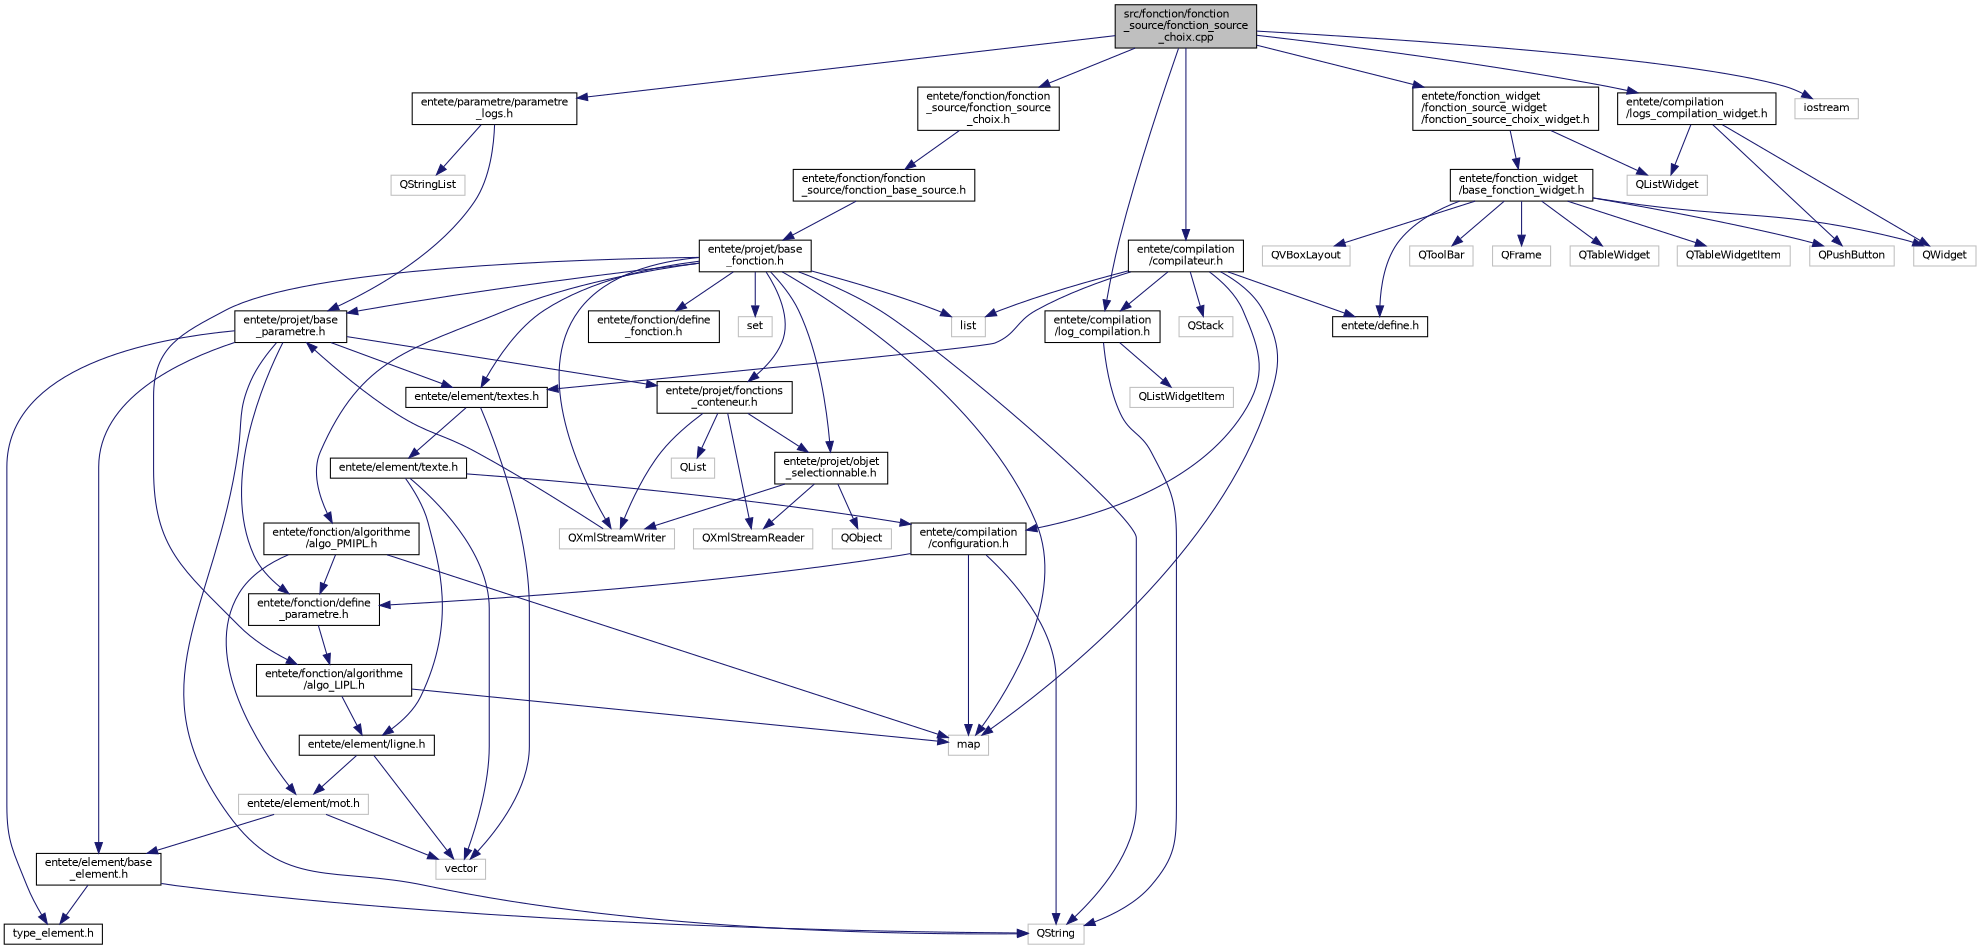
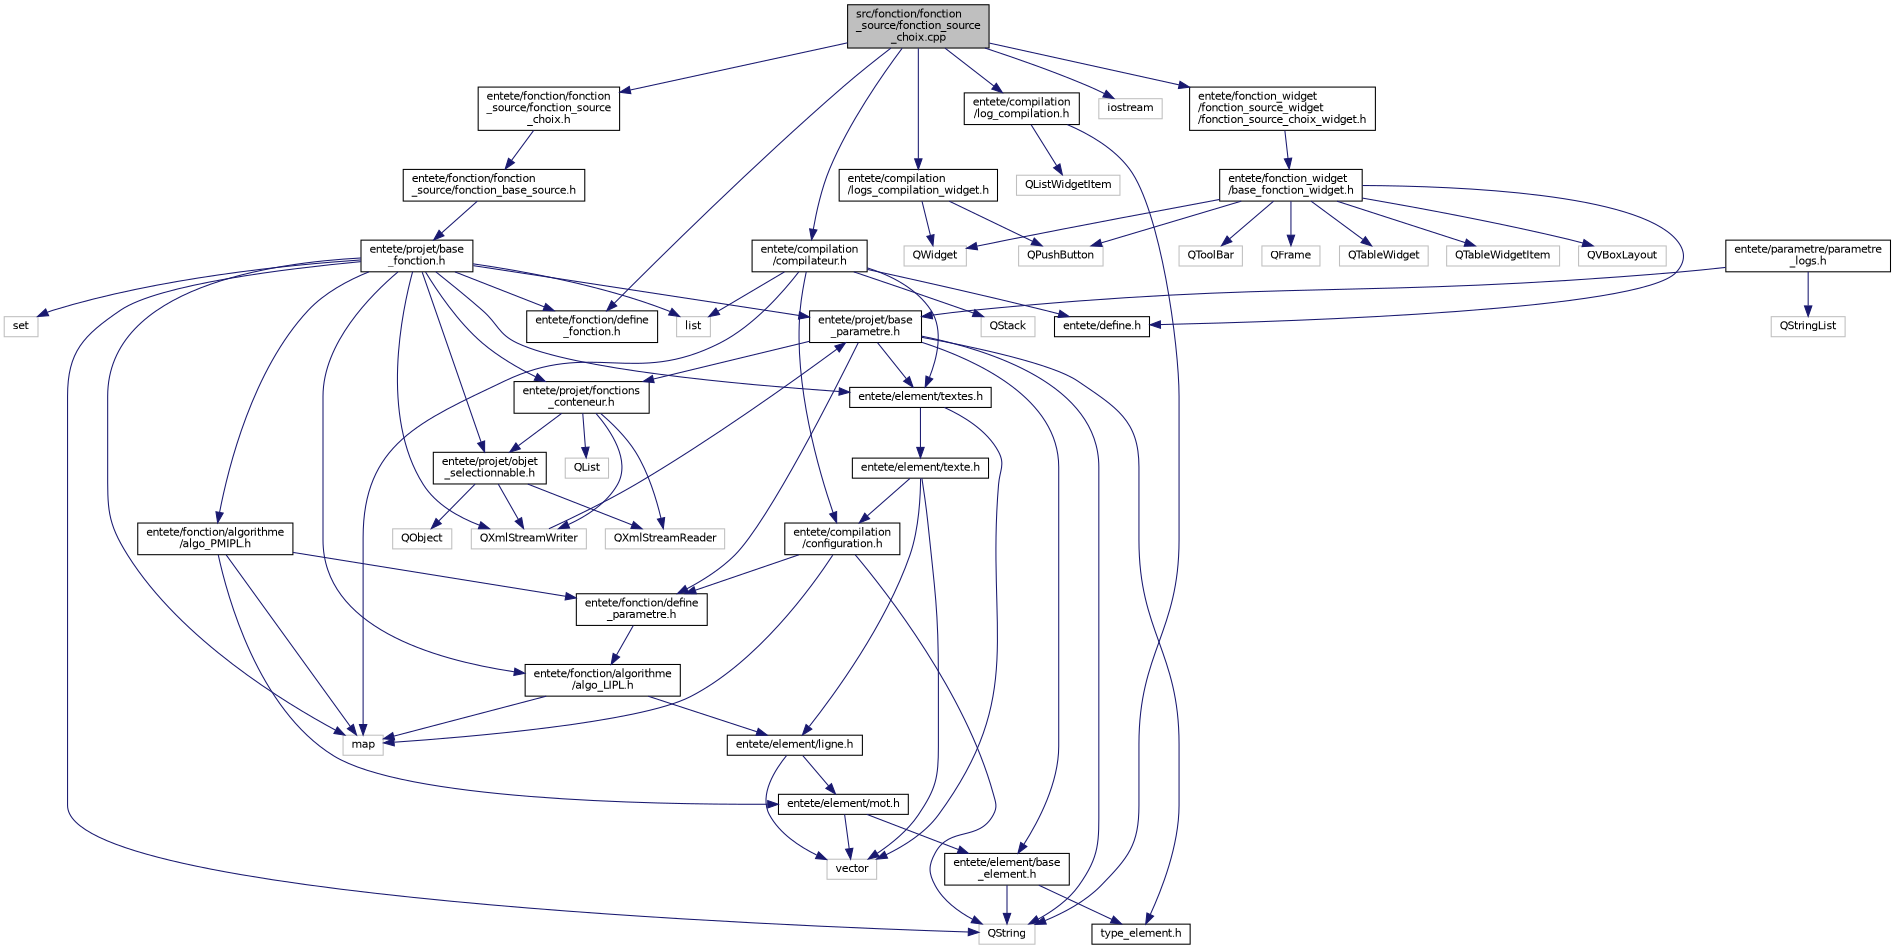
(851, 66) -> (749, 172)
(1667, 185) -> none
(1148, 288) -> none
(303, 804) -> (843, 804)
